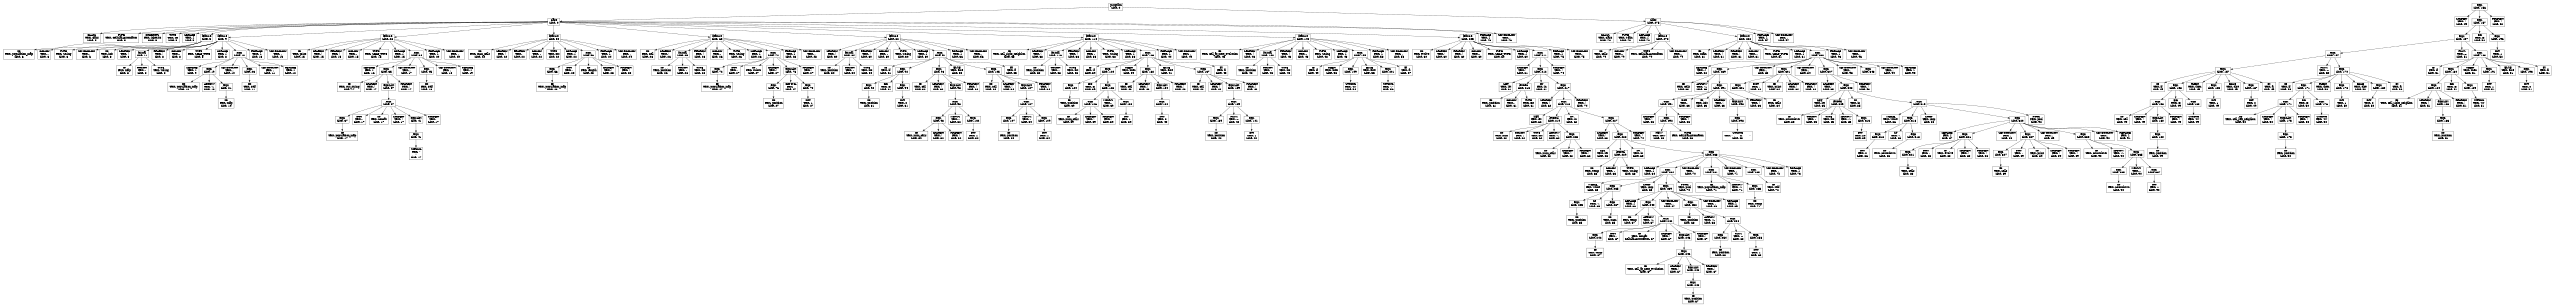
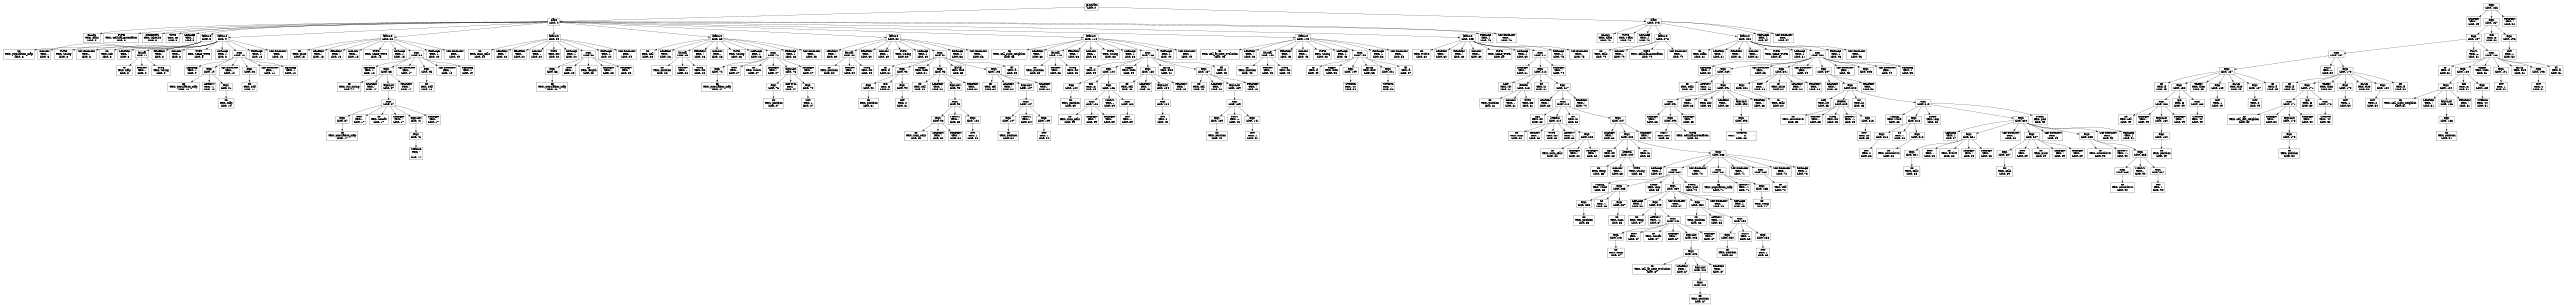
none -> (922, 71)
(1639, 237) -> (1653, 237)
